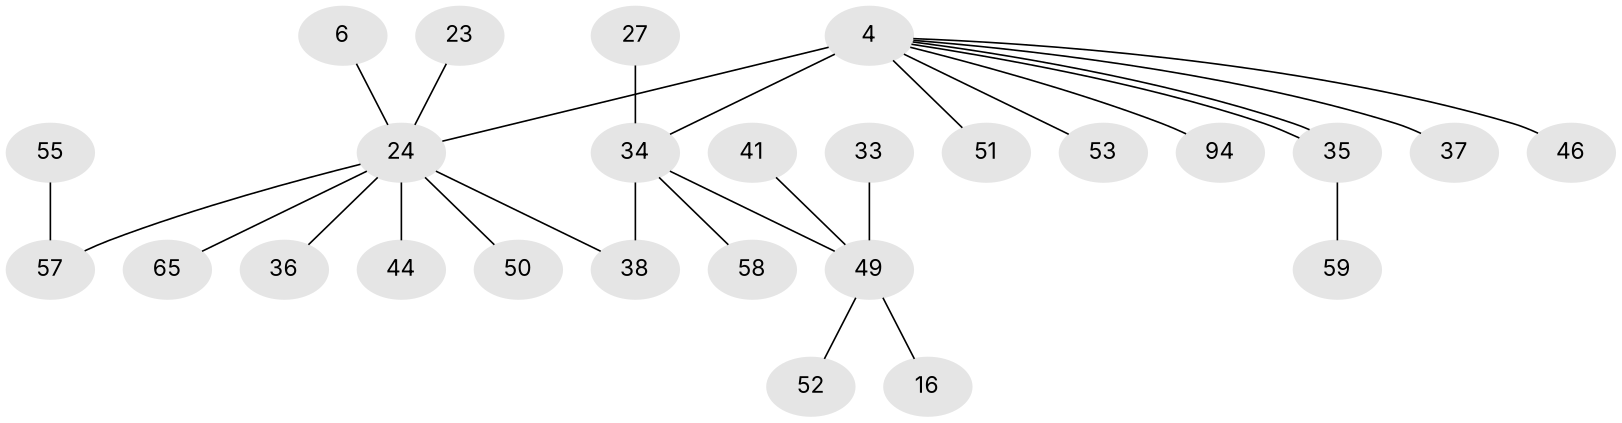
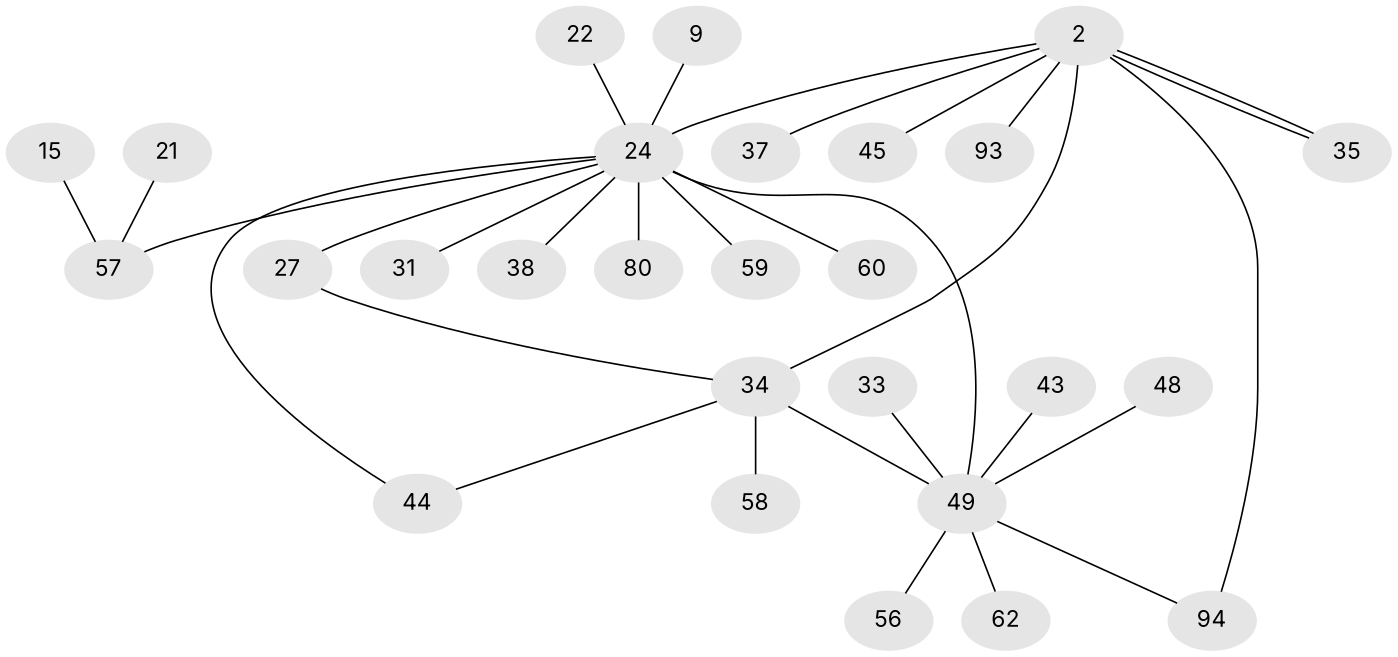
(343, 36) -> (697, 36)
(460, 36) -> (580, 36)
(869, 36) -> (1079, 36)
(50, 153) -> (50, 153)
none -> (167, 153)
(752, 153) -> (1051, 387)
(986, 153) -> none
(1103, 153) -> (990, 153)
(1571, 153) -> (873, 153)
none -> (458, 203)
(635, 211) -> (586, 445)
(1337, 211) -> (697, 211)
none -> (920, 230)
(167, 270) -> (873, 270)
(284, 270) -> (405, 270)
(518, 270) -> (639, 270)
(811, 387) -> (1006, 621)
(928, 387) -> (889, 621)
none -> (1168, 387)
none -> (1087, 562)
